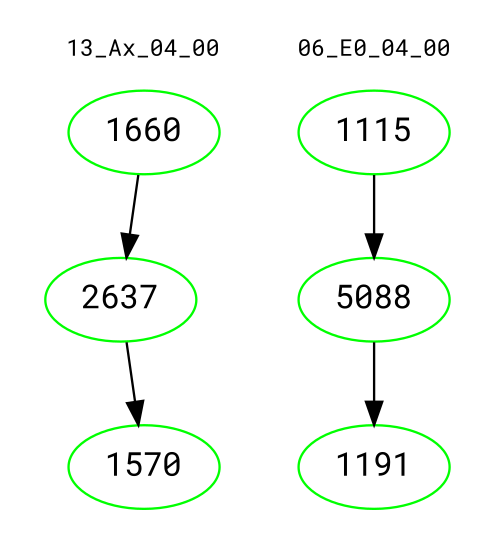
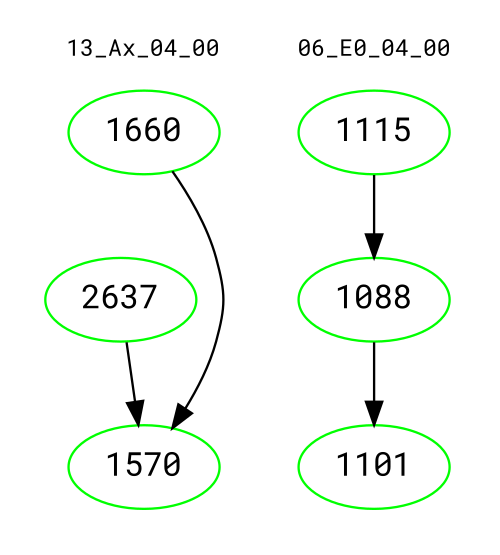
(134, 205) -> (223, 288)
(374, 300) -> (374, 300)
(374, 467) -> (374, 467)
